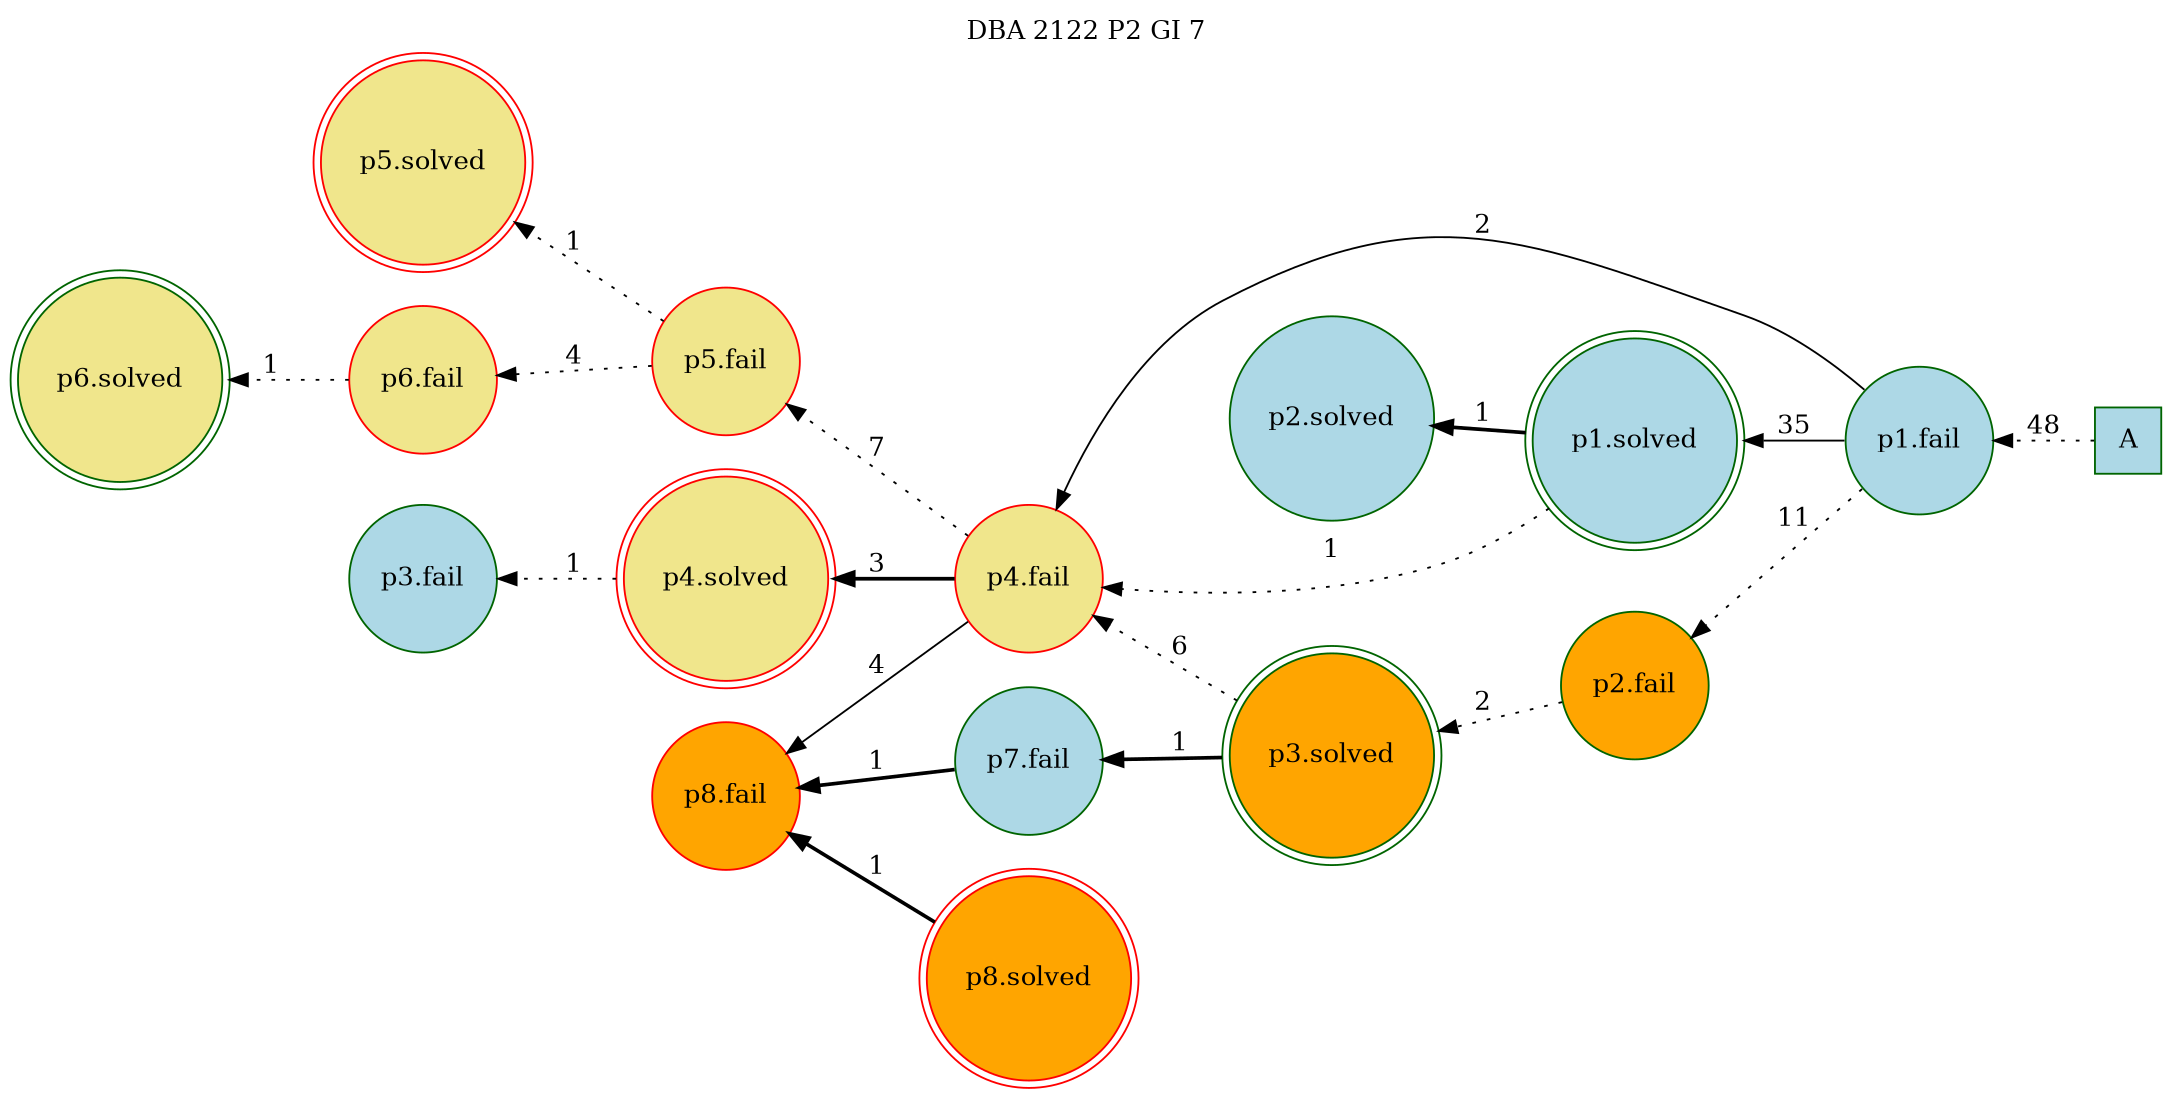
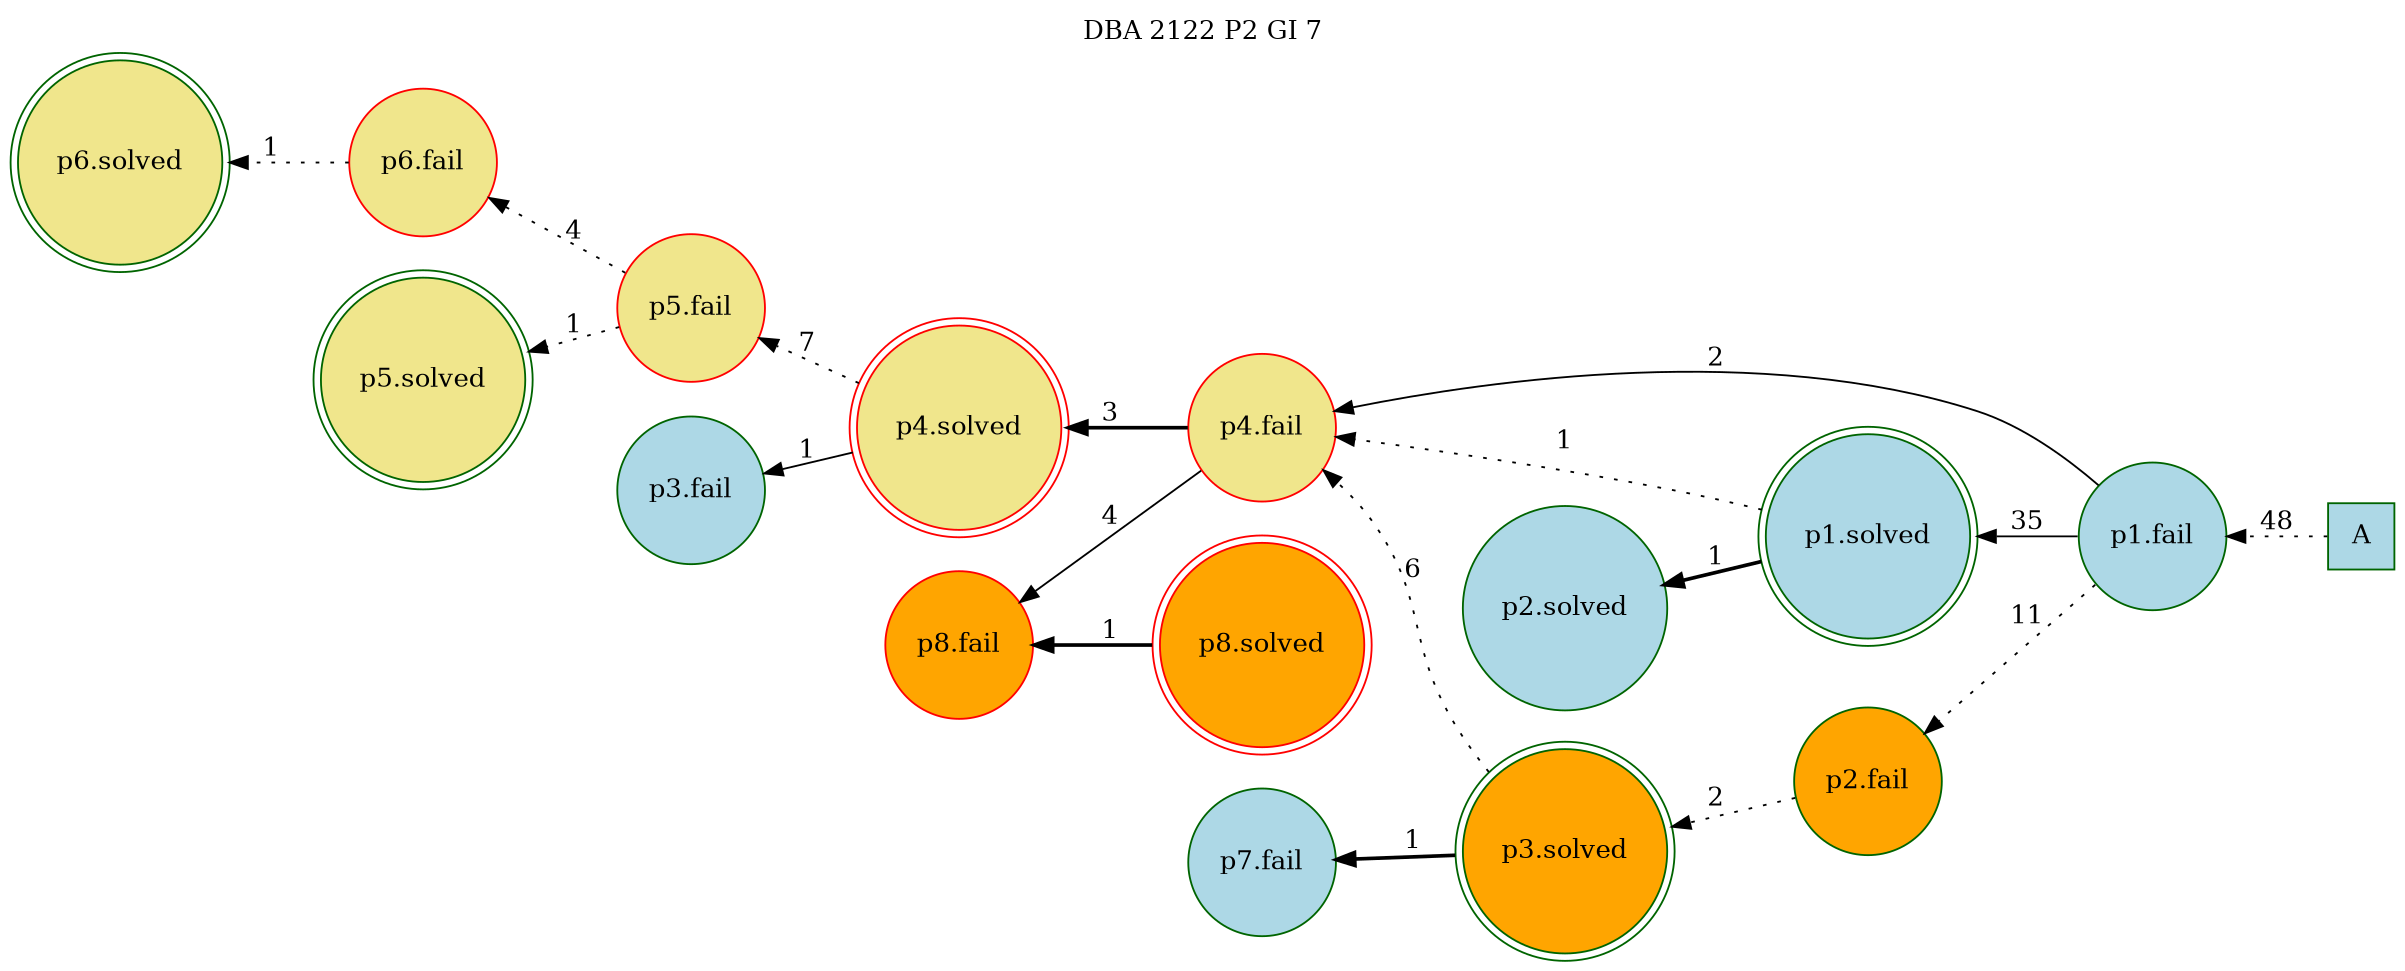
(423, 163) -> (423, 380)
(885, 476) -> (818, 365)
(567, 579) -> (818, 461)
(887, 777) -> none
